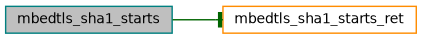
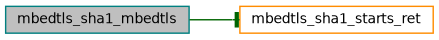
(89, 20) -> (97, 20)
